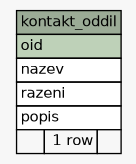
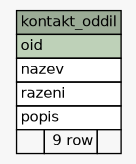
(73, 141) -> (73, 141)
